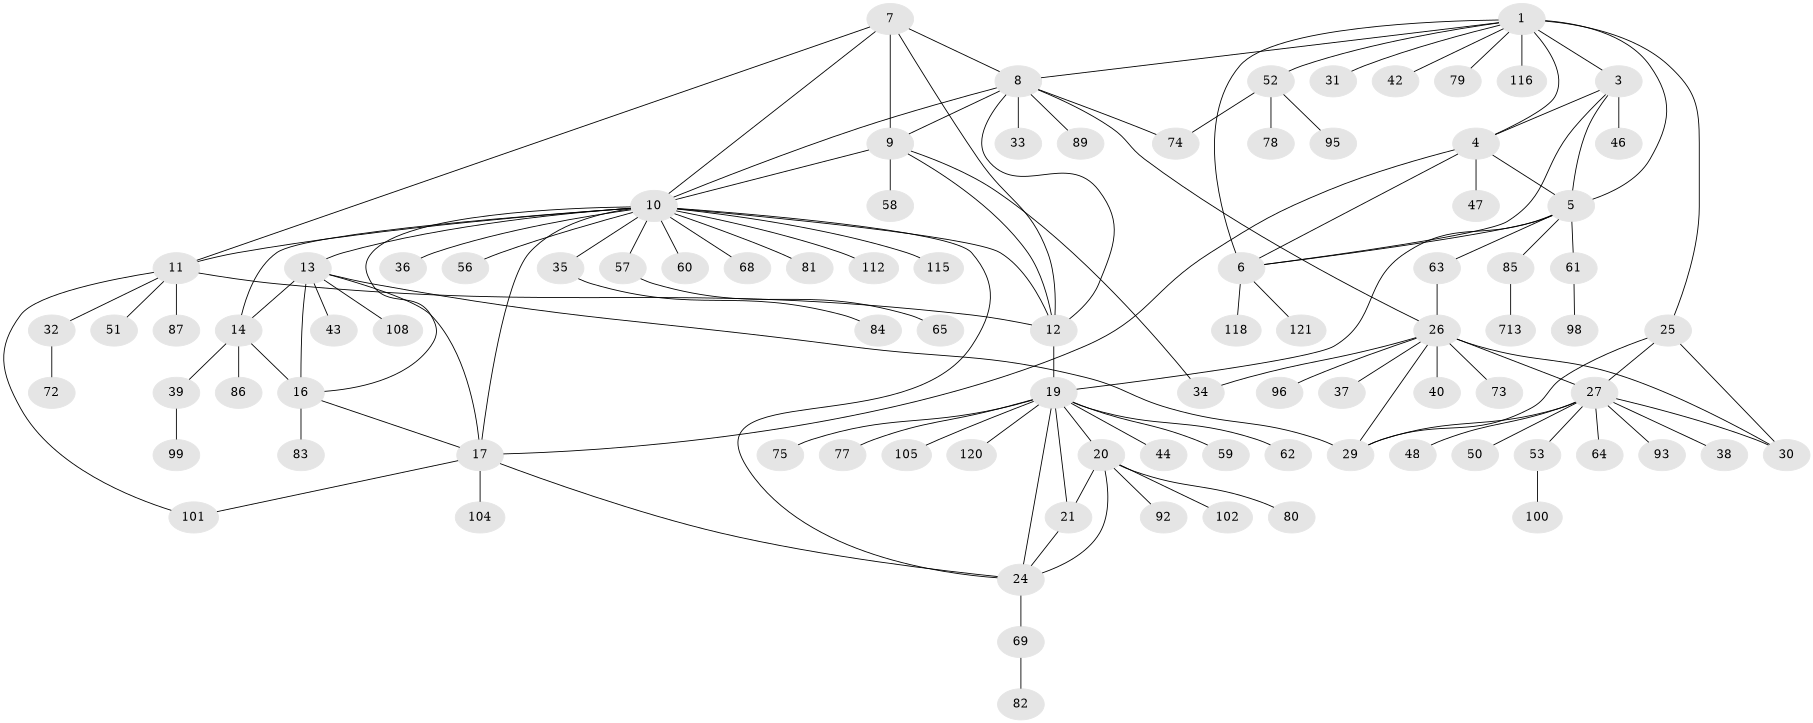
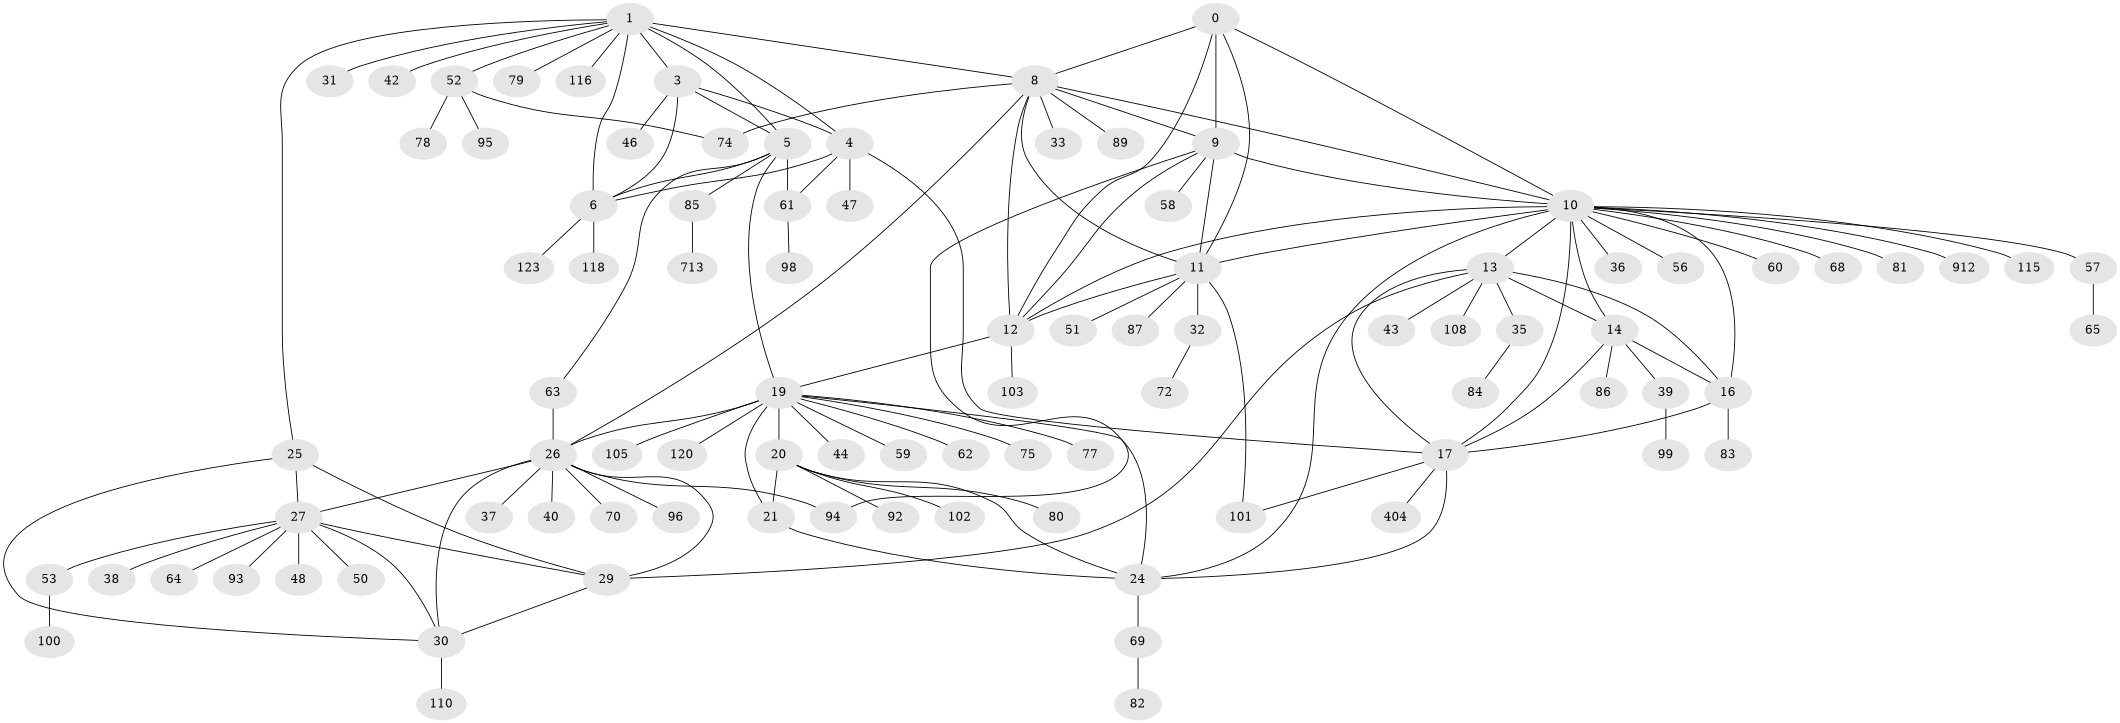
(890, 19) -> (1216, 19)
(1524, 175) -> (819, 175)
none -> (1067, 204)
none -> (1207, 206)
(607, 237) -> (1505, 299)
(874, 268) -> (1964, 268)
(1301, 331) -> (529, 268)
none -> (1013, 393)
(1201, 393) -> (833, 517)
(1499, 393) -> (614, 517)
none -> (1541, 404)
none -> (665, 422)
(480, 517) -> (1396, 517)
none -> (524, 611)
none -> (441, 704)
